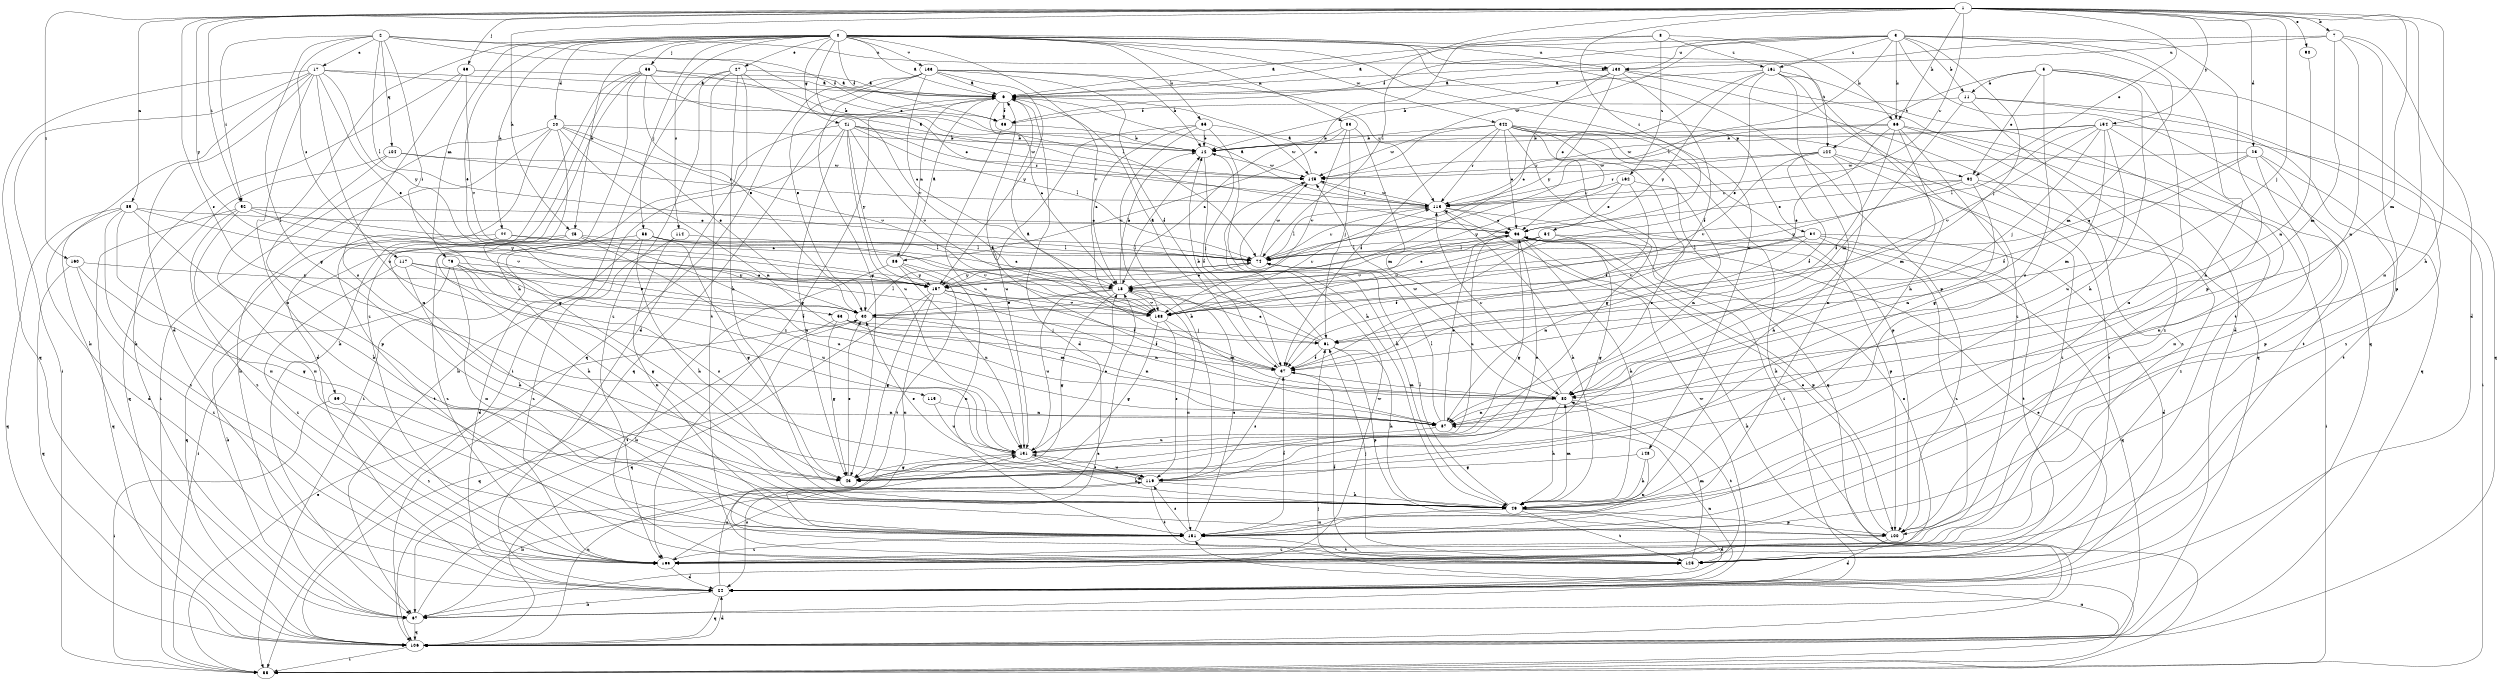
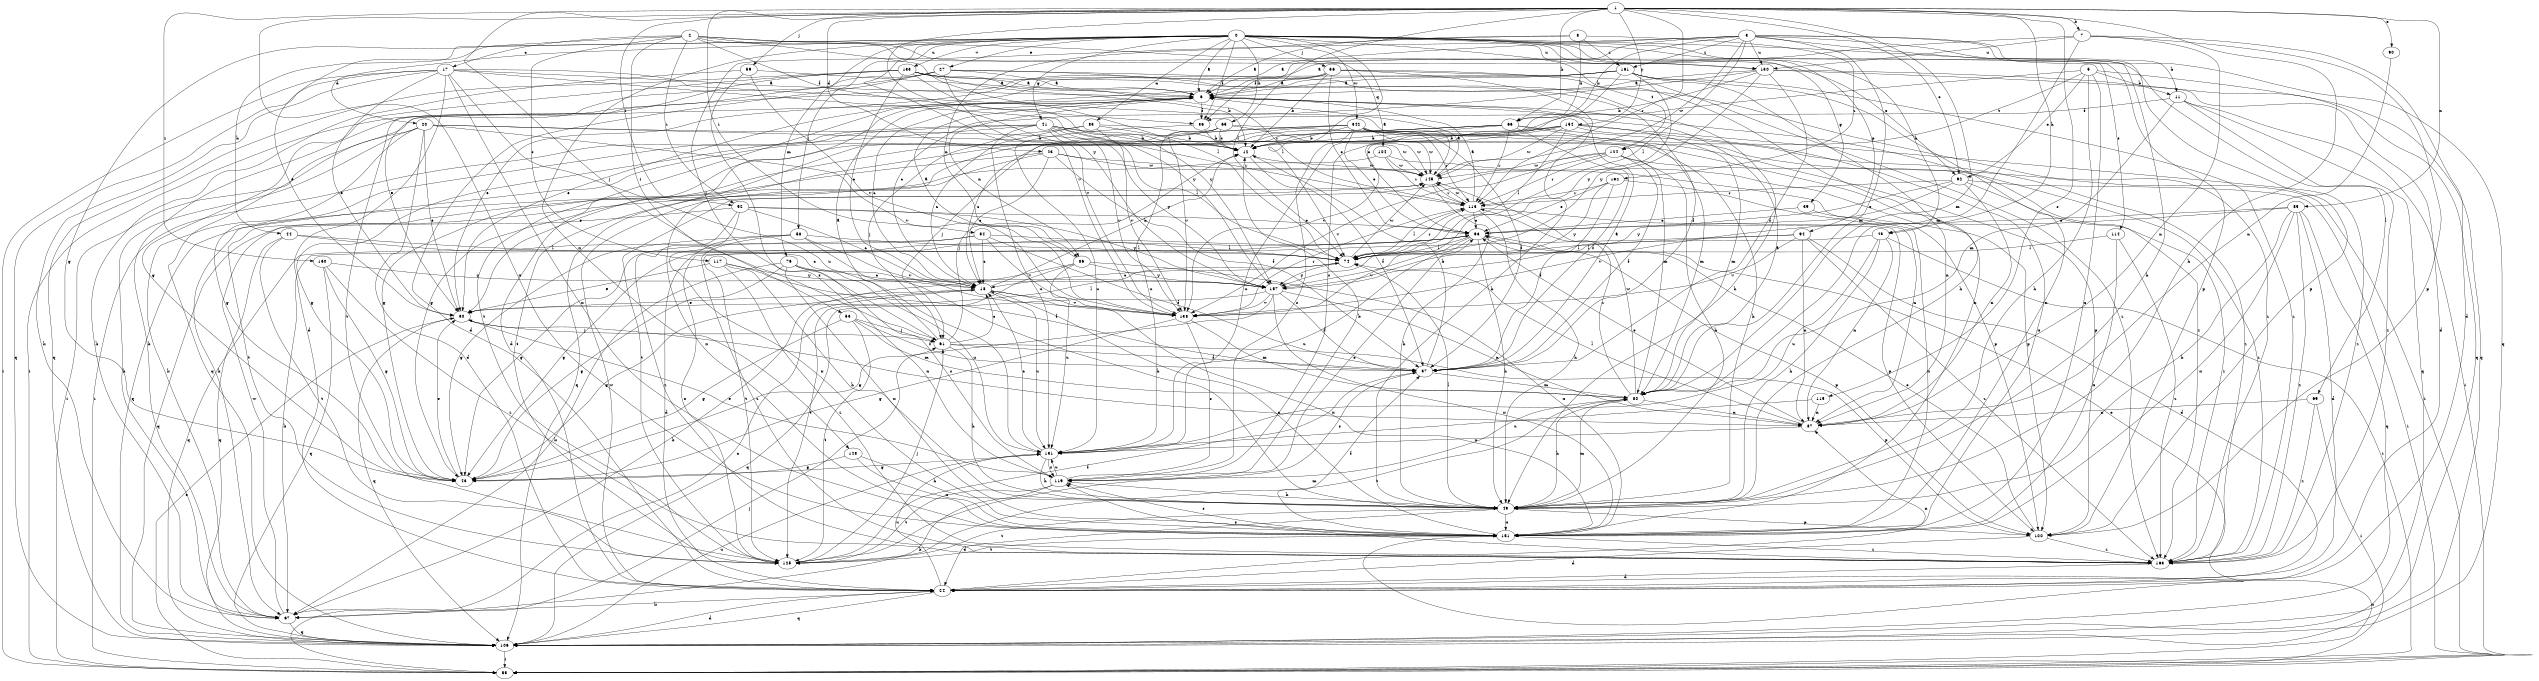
none -> (1806, 207)
(1601, 583) -> (644, 222)
